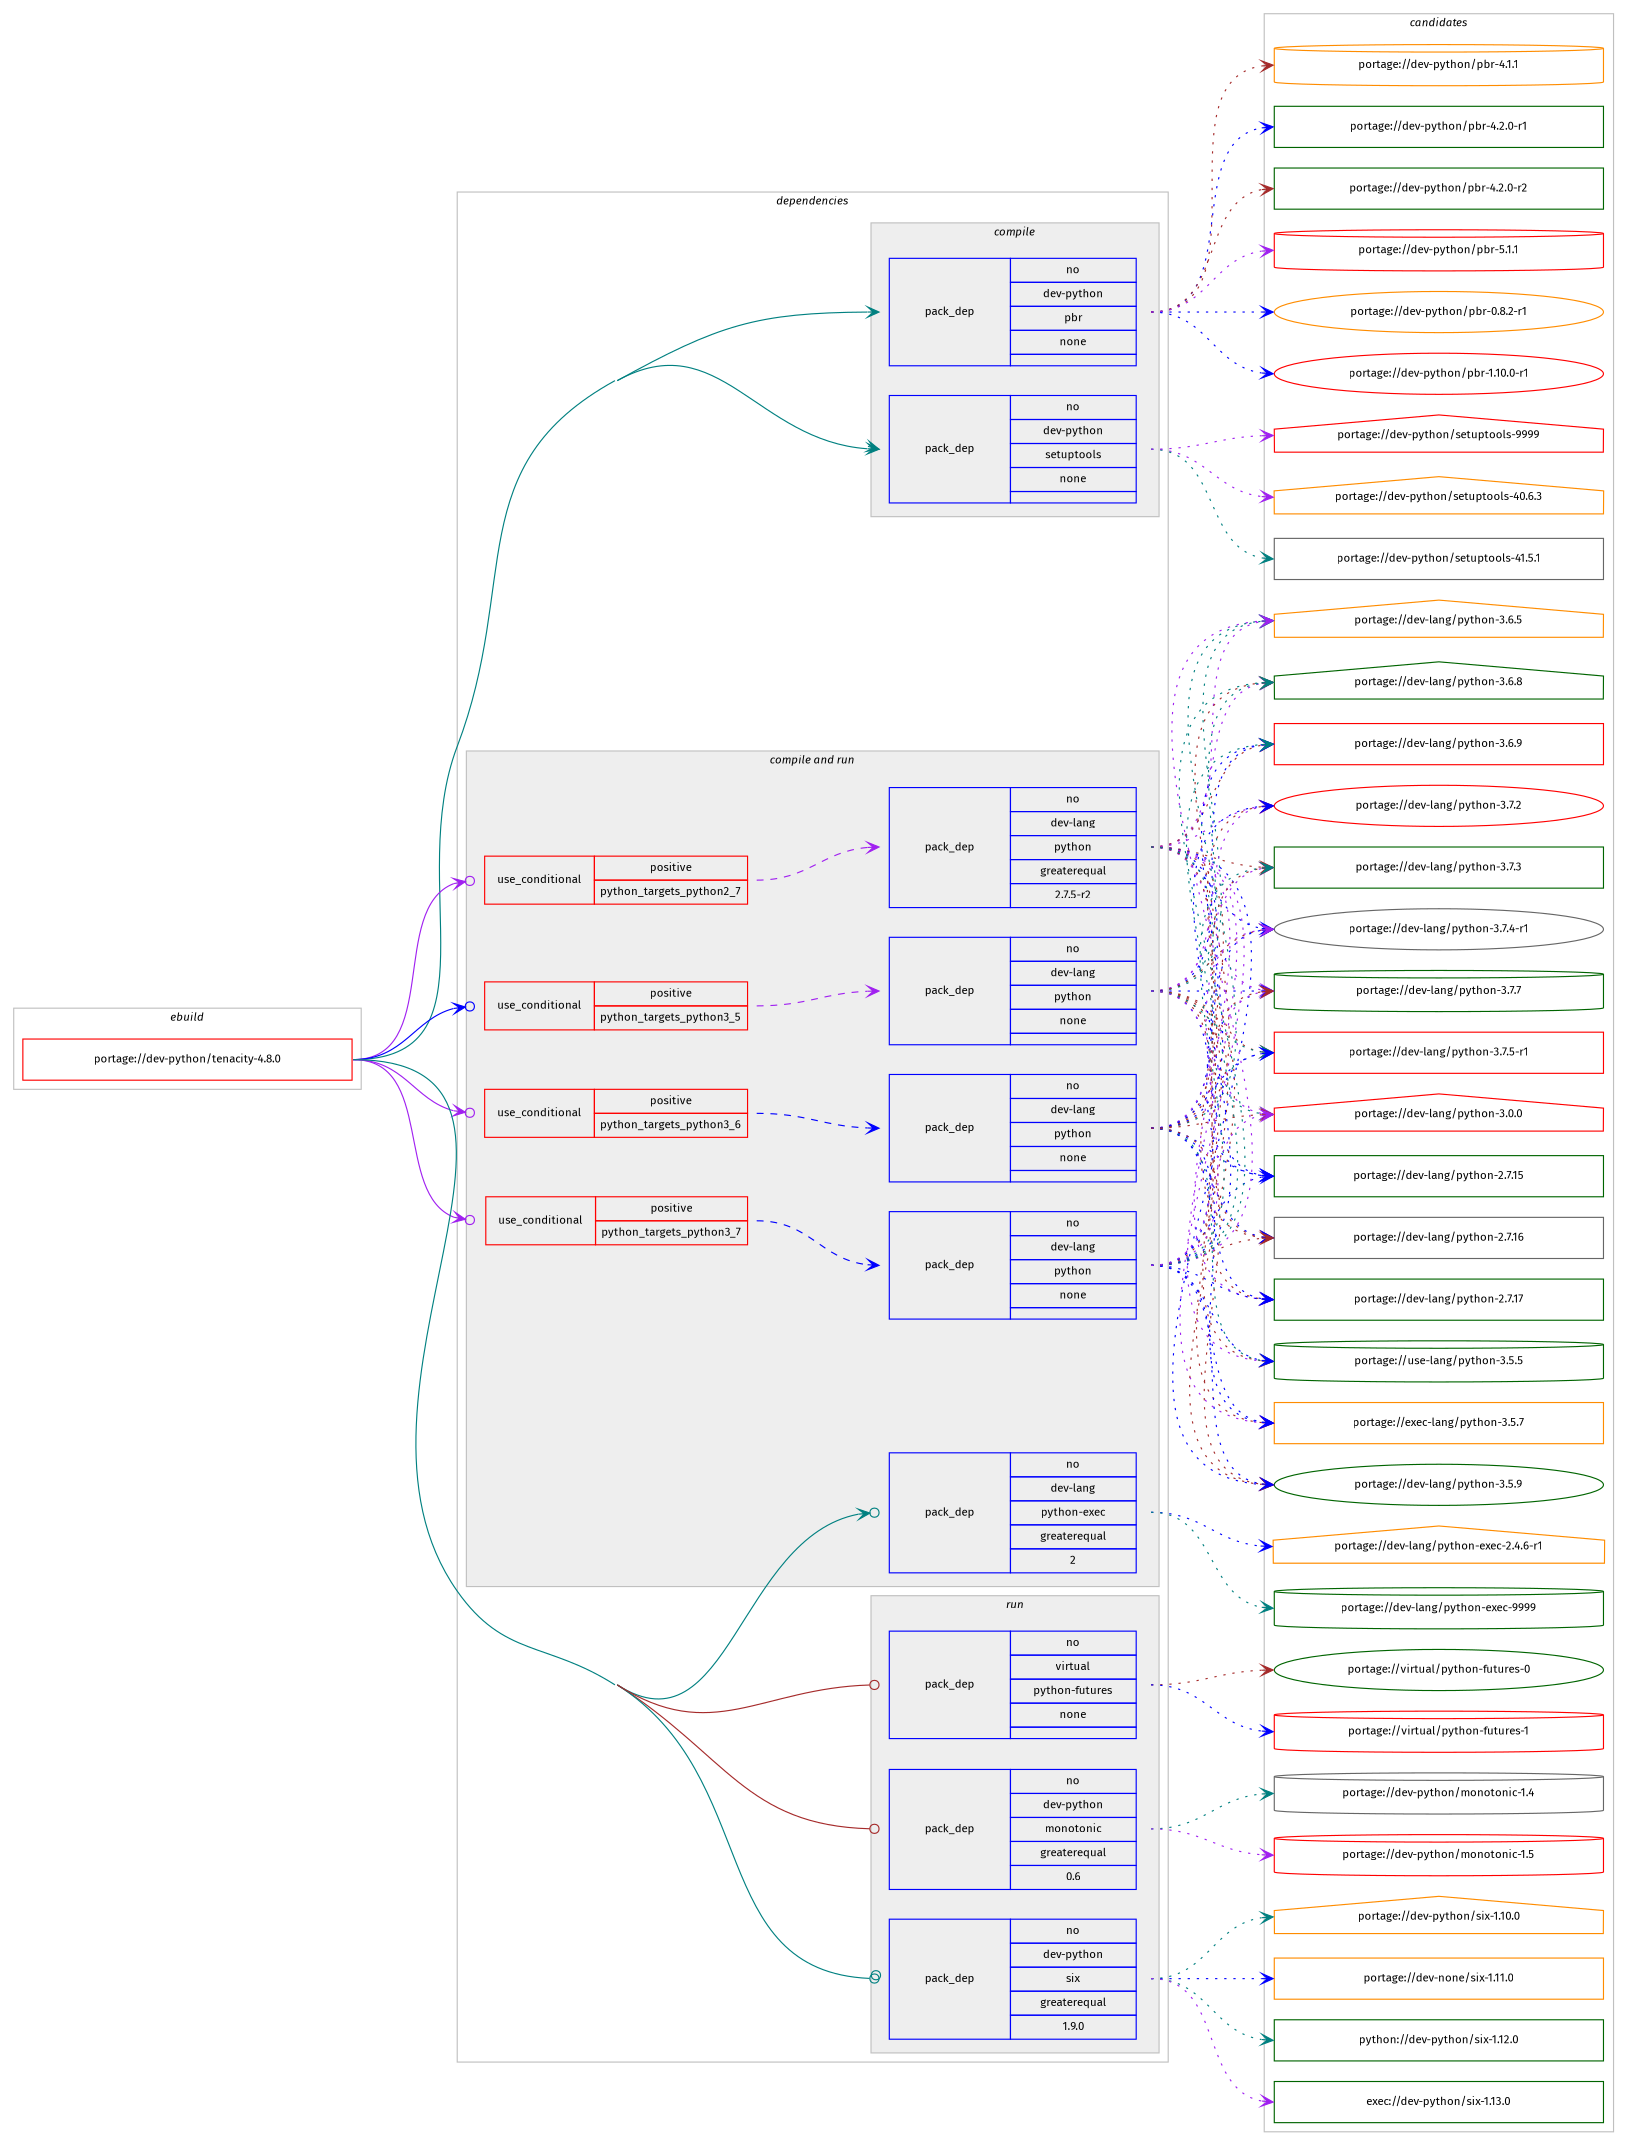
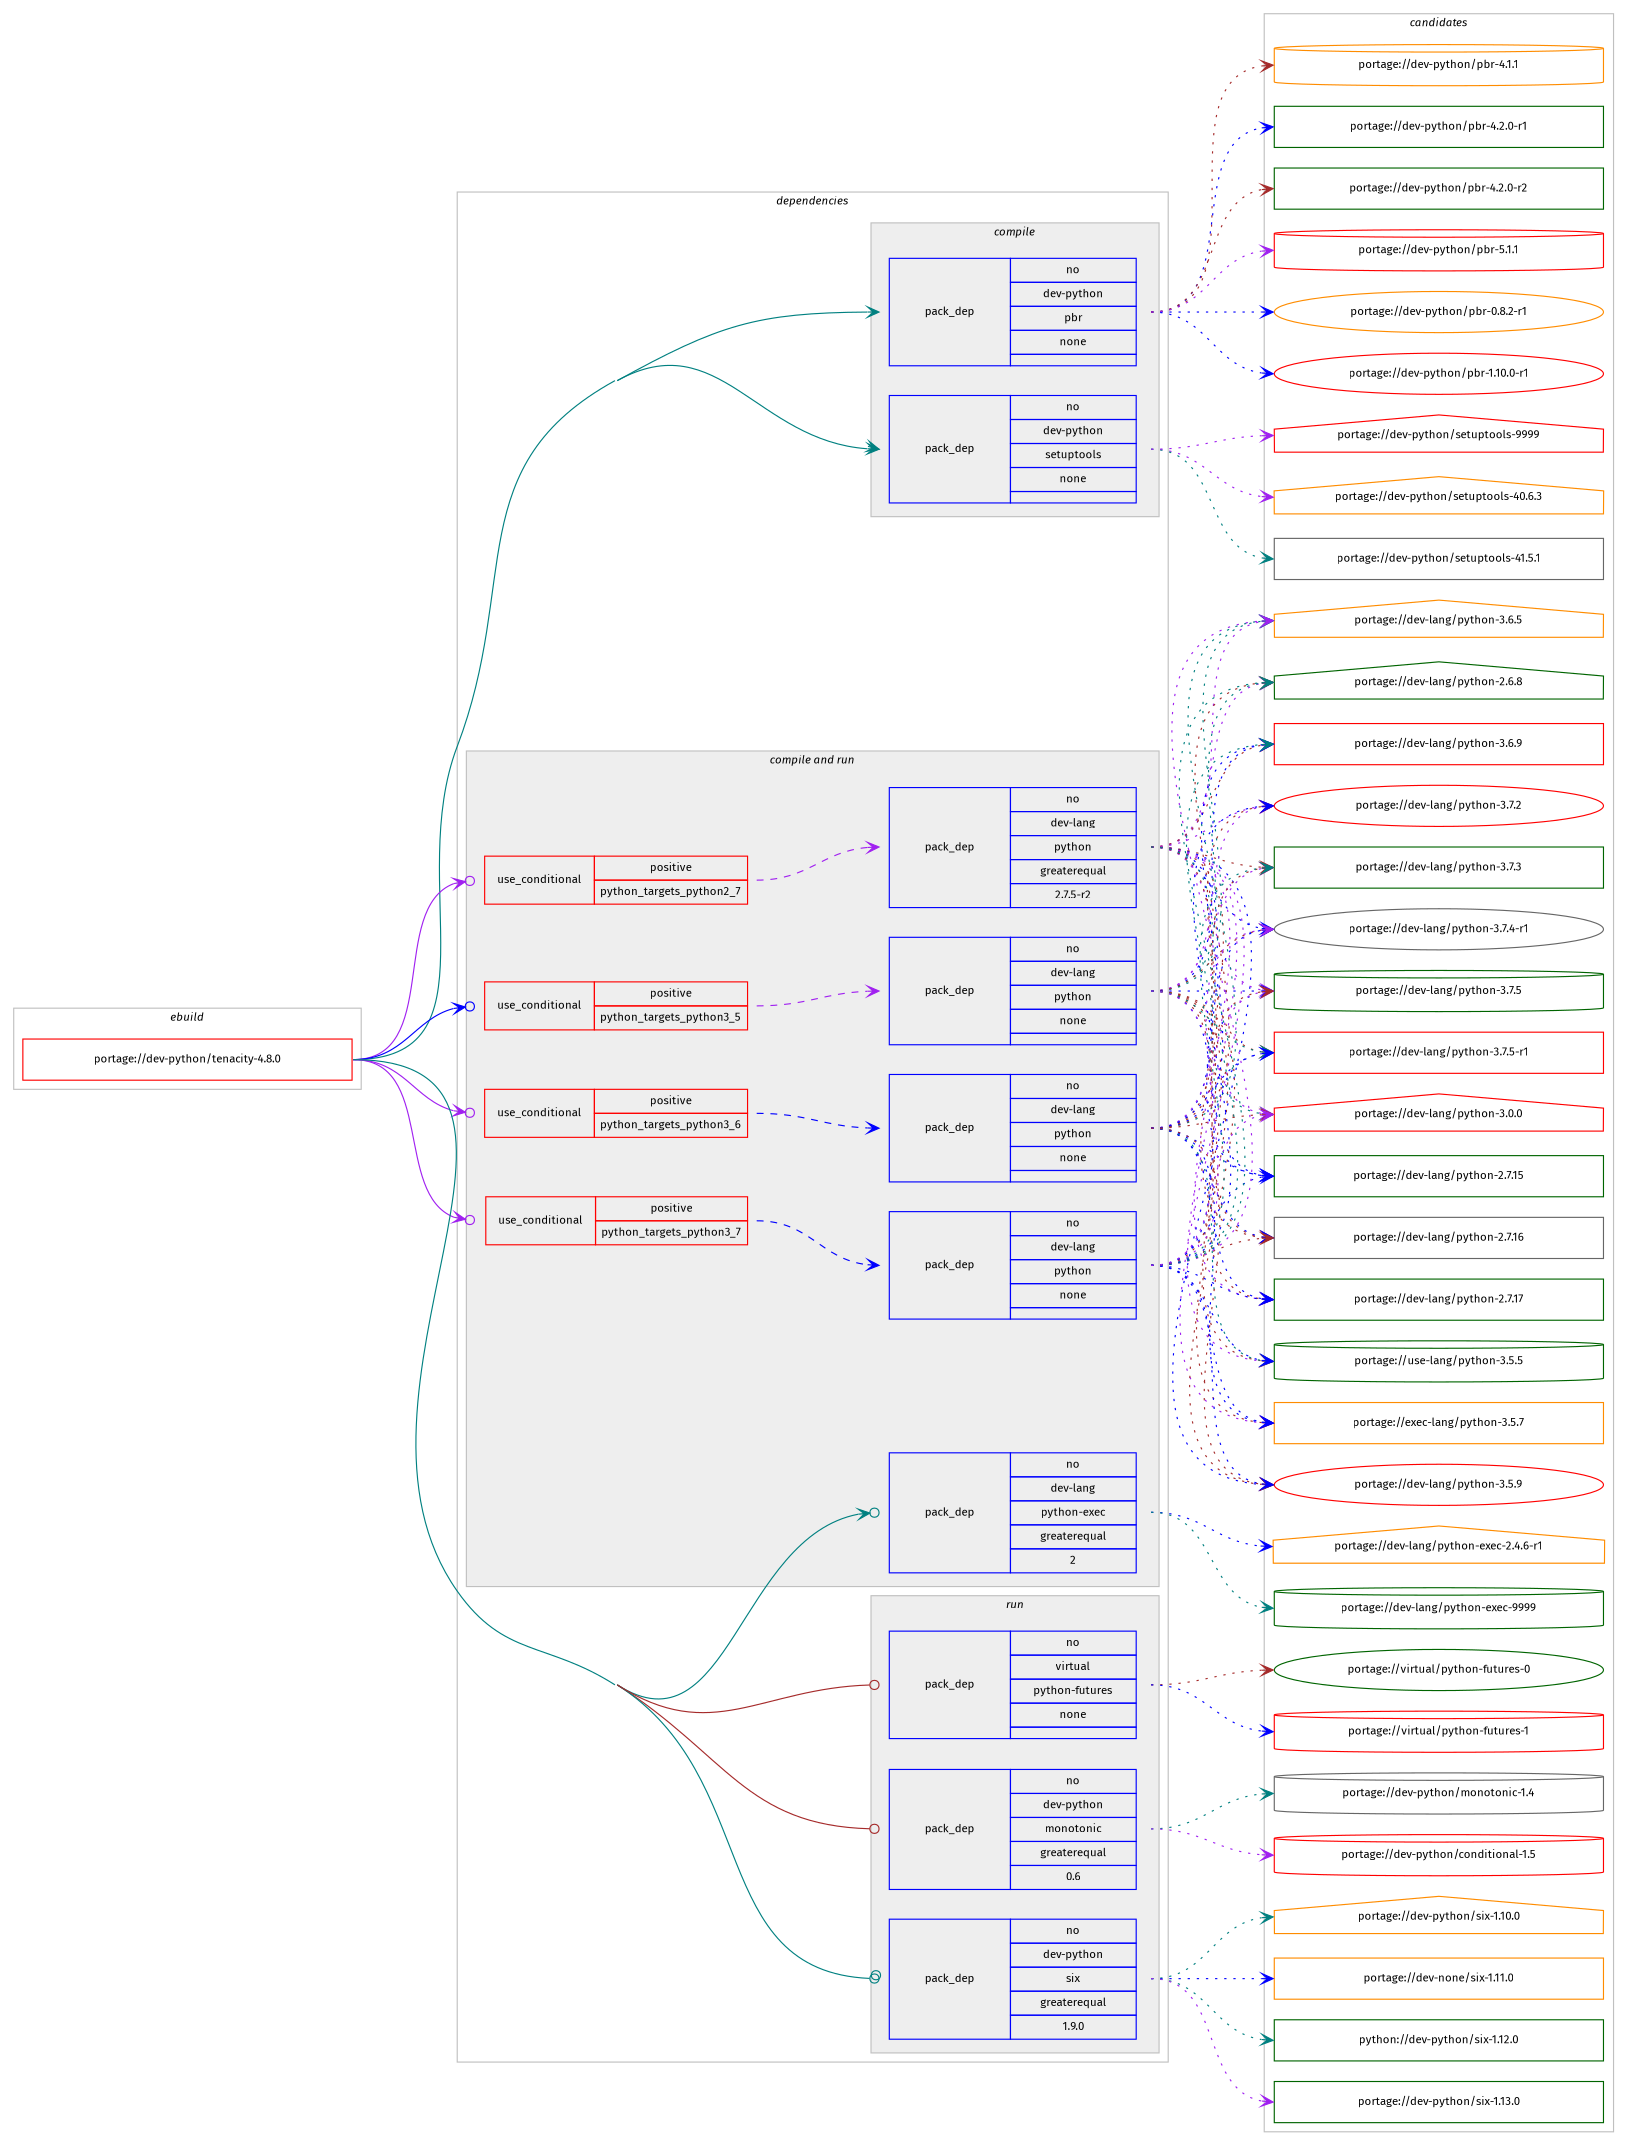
(1439, 682) -> (1439, 682)
(1439, 991) -> (1439, 991)
(1439, 1485) -> (1439, 1485)
(1439, 1855) -> (1439, 1855)
(1439, 2102) -> (1439, 2102)
